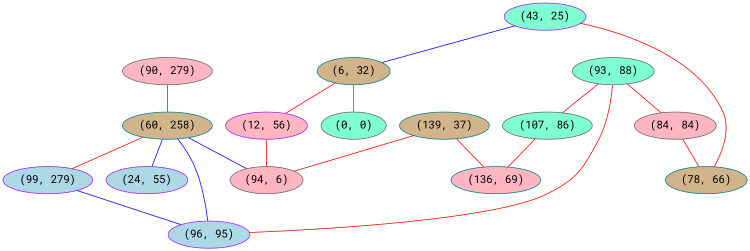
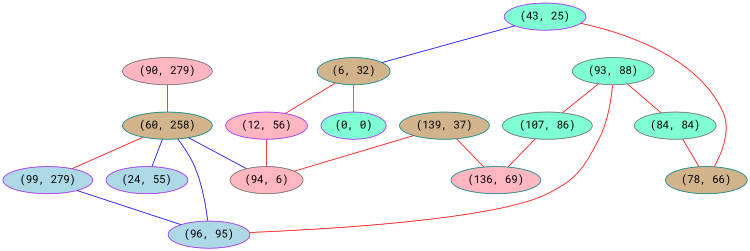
(354, 126) -> (354, 126)
(675, 126) -> (675, 126)
